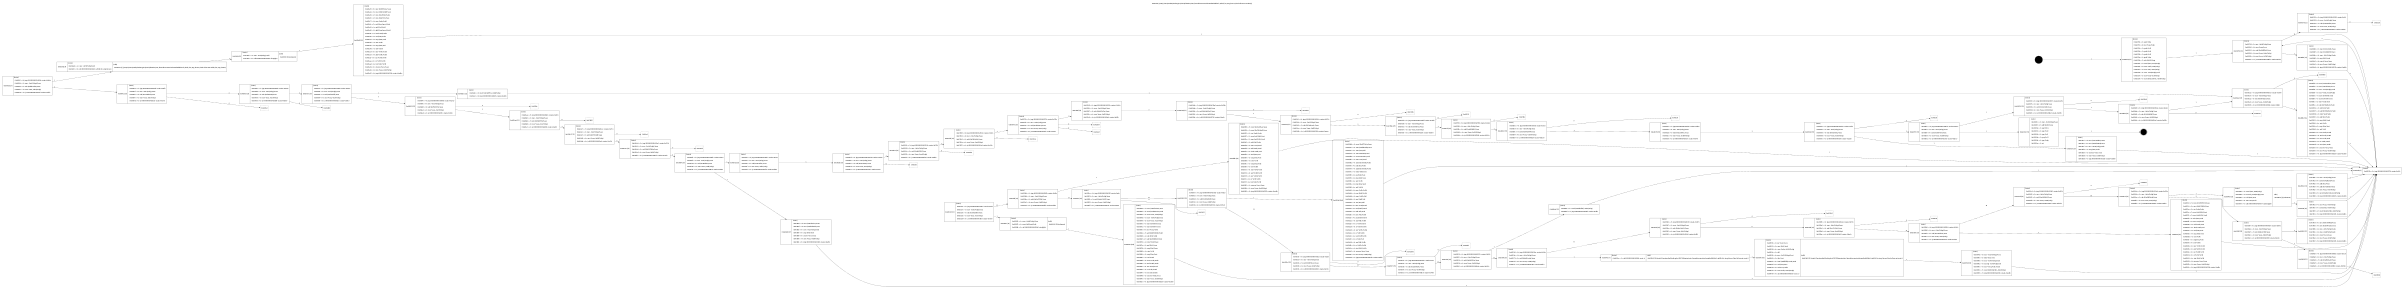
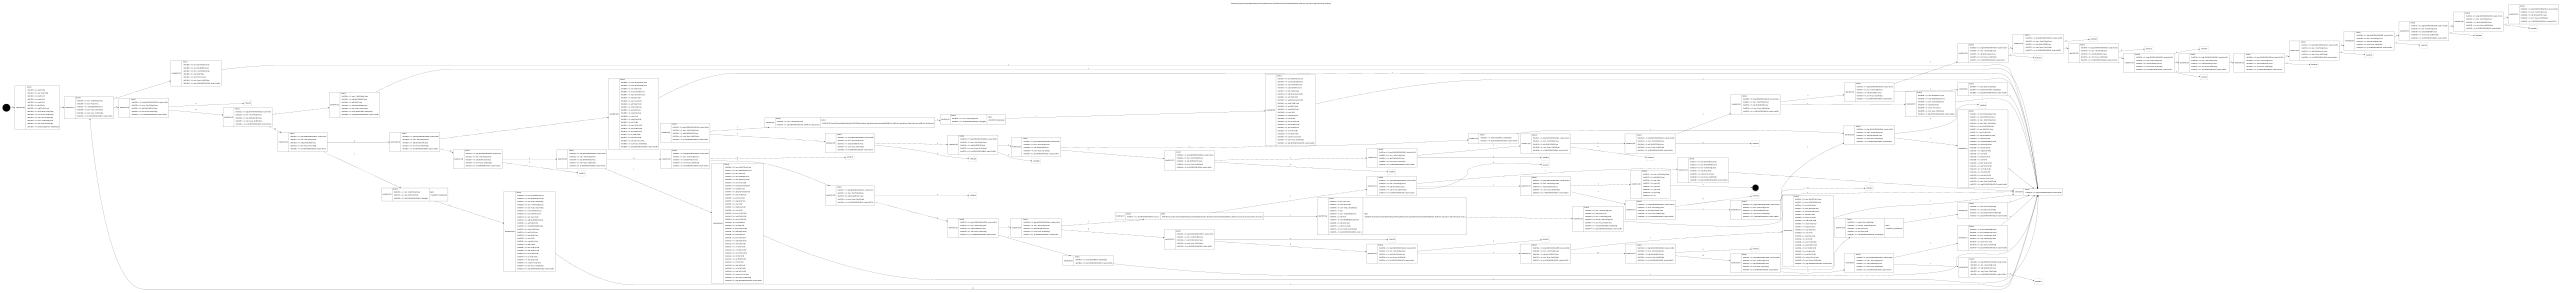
none -> (1983, 89)
none -> (248, 117)
(1752, 132) -> (1289, 201)
